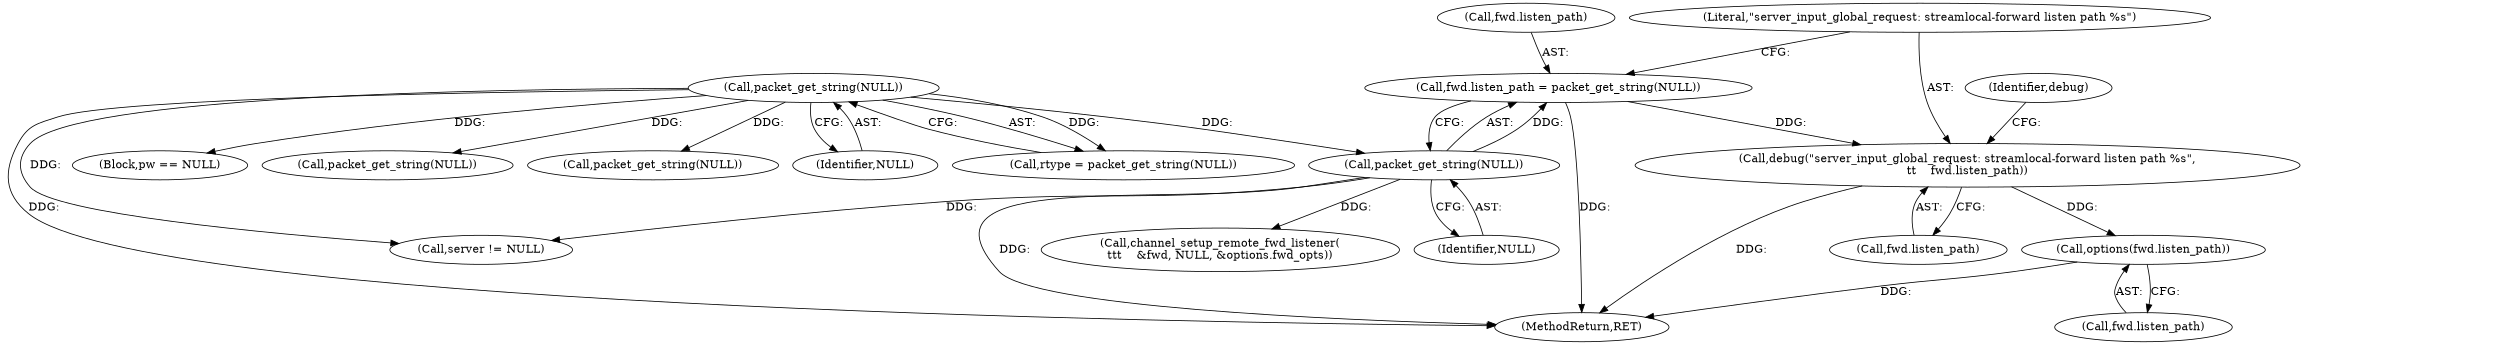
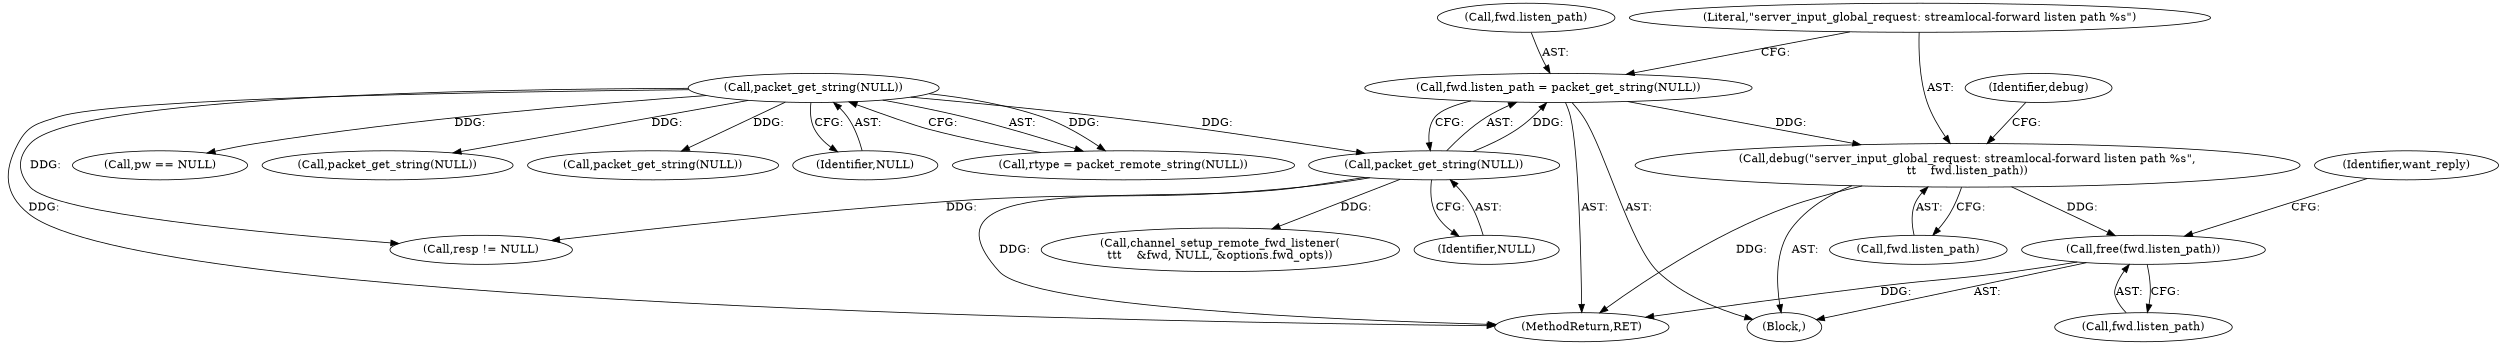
(160, 165) -> (160, 165)
(1124, 165) -> (1124, 165)
none -> (2407, 165)
(1597, 208) -> (1597, 208)
(481, 250) -> (481, 250)
(2143, 250) -> (2143, 250)
none -> (1784, 327)
